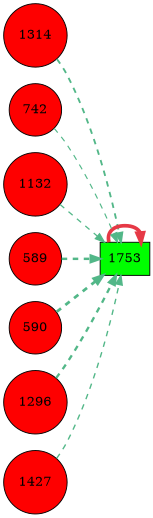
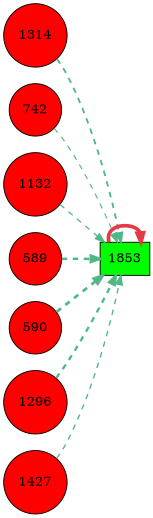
(125, 259) -> (125, 259)
